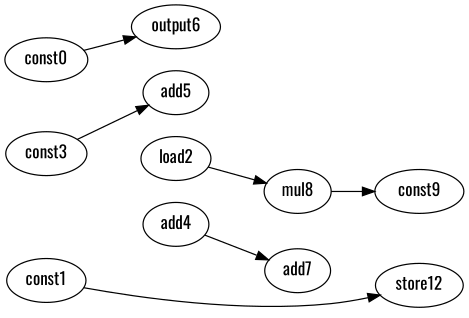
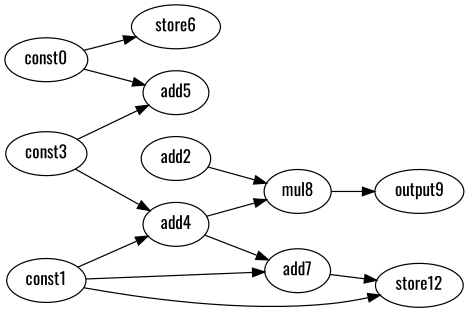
(176, 27) -> (176, 27)
none -> (108, 75)
(176, 159) -> (176, 159)
none -> (107, 187)
(419, 191) -> (419, 191)
none -> (230, 210)
none -> (107, 254)
none -> (169, 276)
none -> (347, 277)
